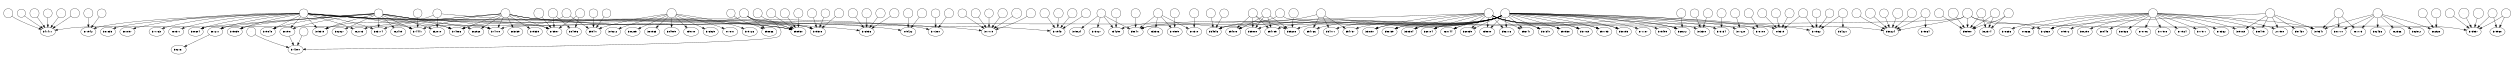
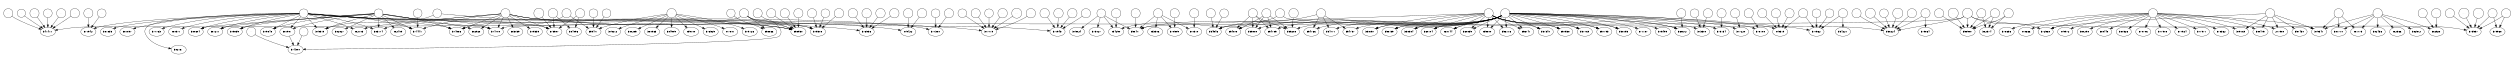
(437, 32) -> none
(198, 40) -> (205, 17)
